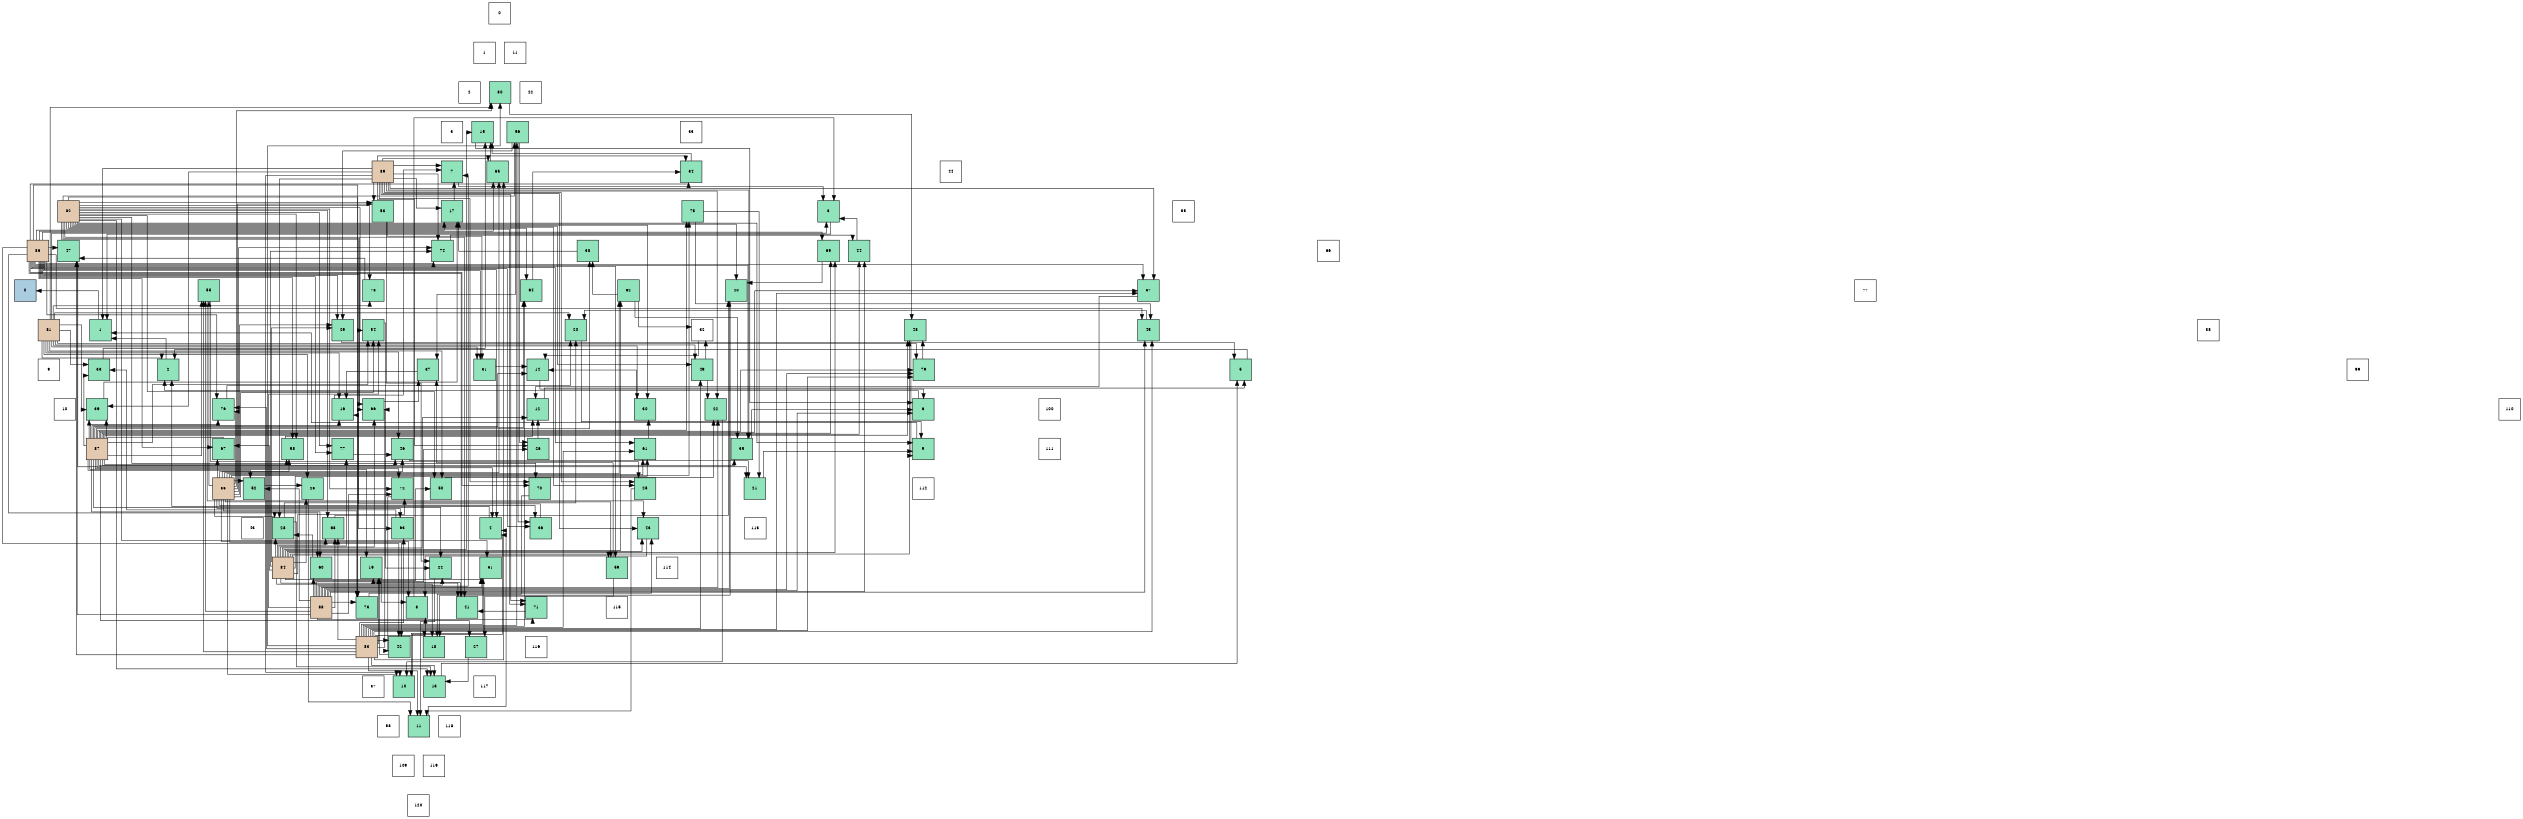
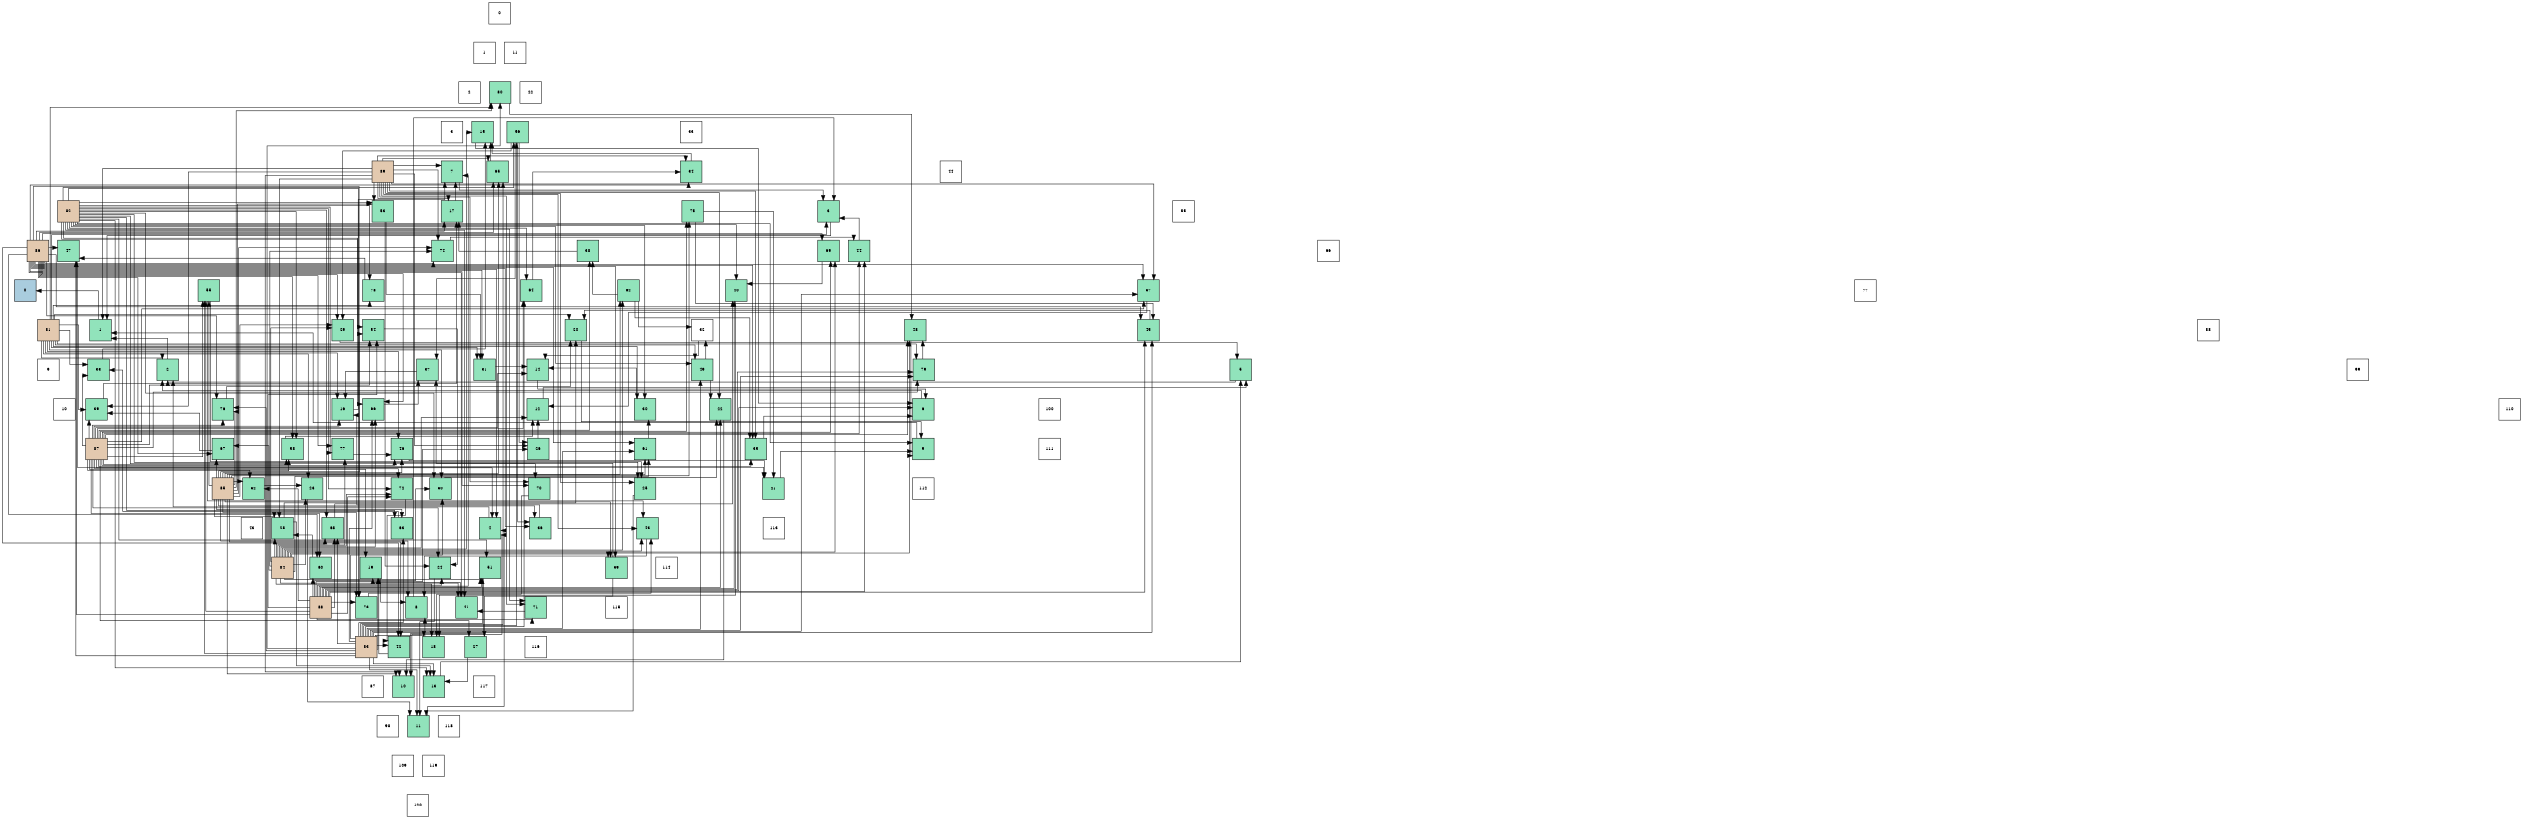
none -> (378, 555)
